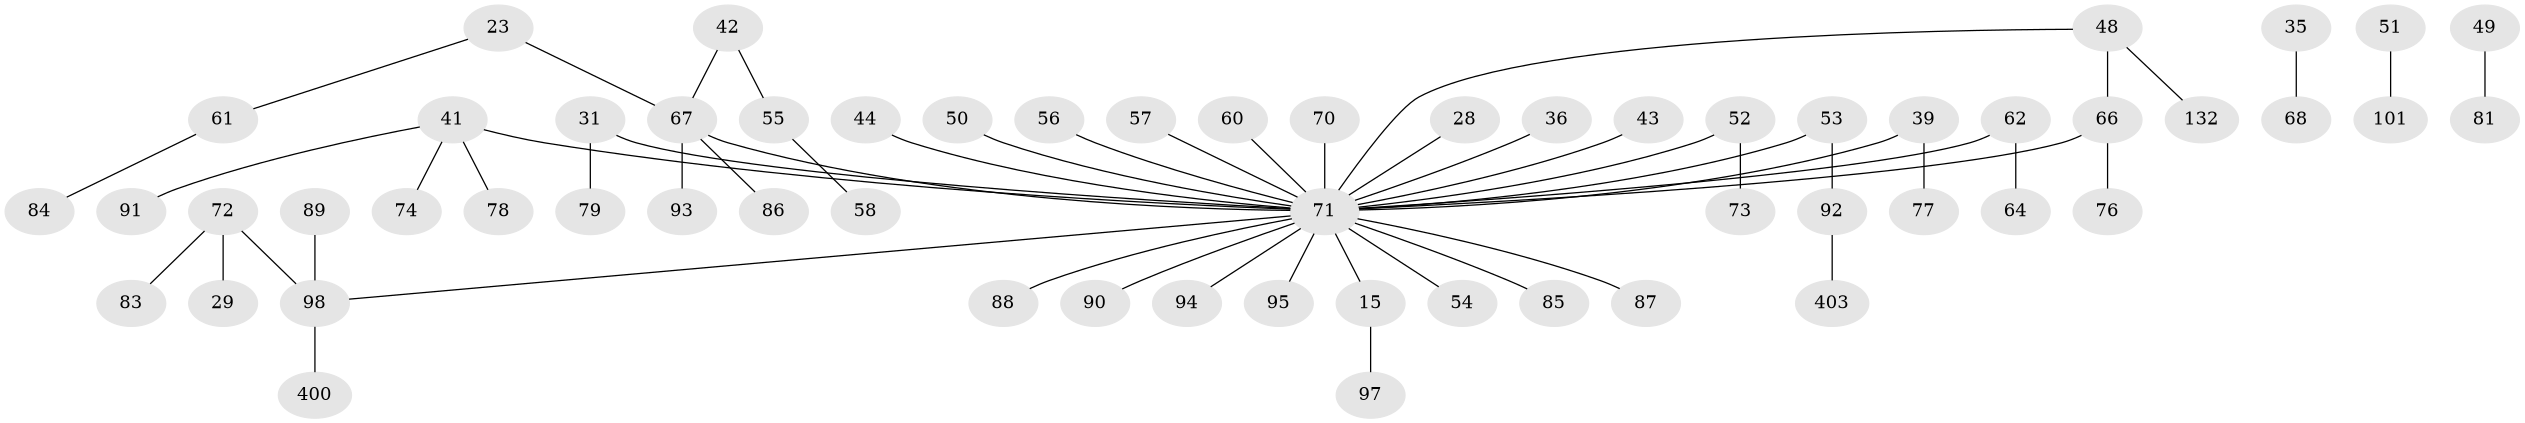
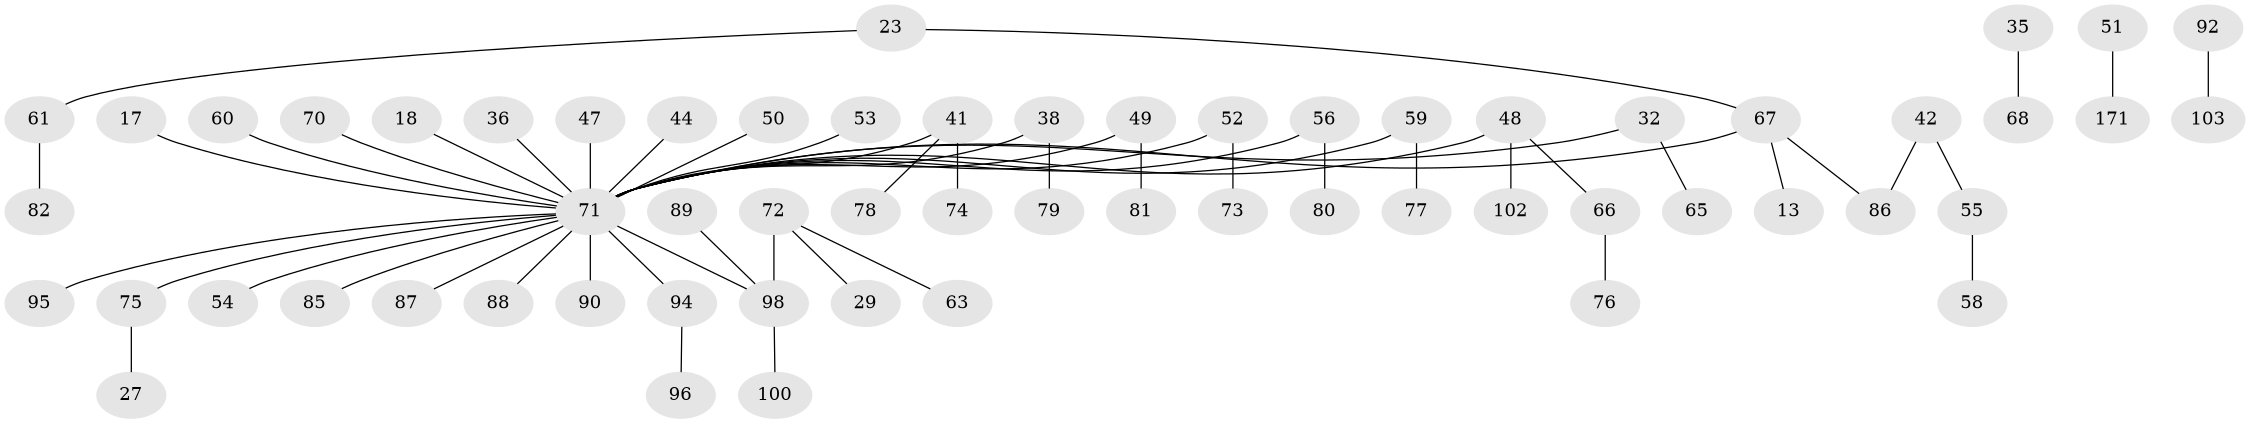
(705, 74) -> (1904, 166)
(590, 120) -> (1049, 120)
(1141, 120) -> (131, 120)
(1465, 120) -> (407, 120)
(1649, 120) -> (590, 120)
(1924, 120) -> (1417, 120)
(2016, 120) -> (1650, 120)
(2202, 120) -> (1511, 212)
(2391, 120) -> (2113, 120)
(1832, 166) -> none
(1777, 181) -> (866, 166)
(40, 212) -> (40, 212)
(131, 212) -> none
(682, 212) -> (1789, 212)
none -> (1325, 212)
(2016, 212) -> (1697, 212)
(131, 303) -> (958, 303)
(1371, 303) -> (131, 303)
(1832, 303) -> (2208, 120)
(315, 395) -> (775, 395)
none -> (681, 395)
(1371, 395) -> (131, 395)
